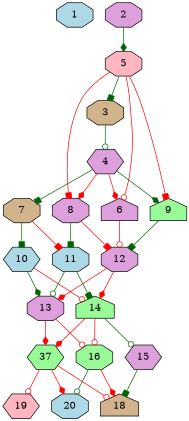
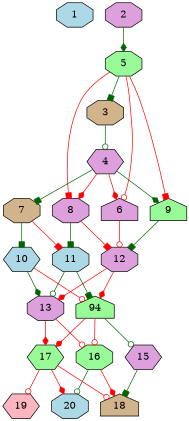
(124, 64) -> (124, 64)
(95, 308) -> (95, 308)
(46, 357) -> (46, 357)
